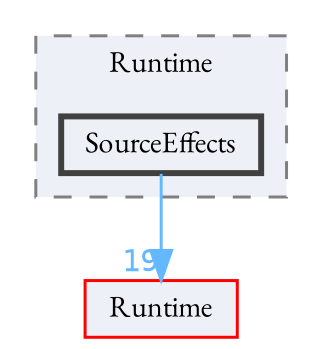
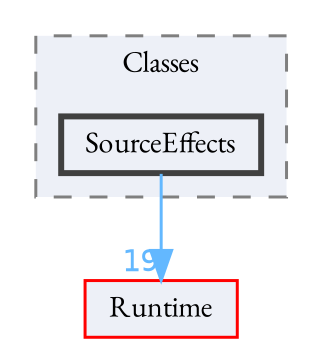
(161, 64) -> (161, 64)
